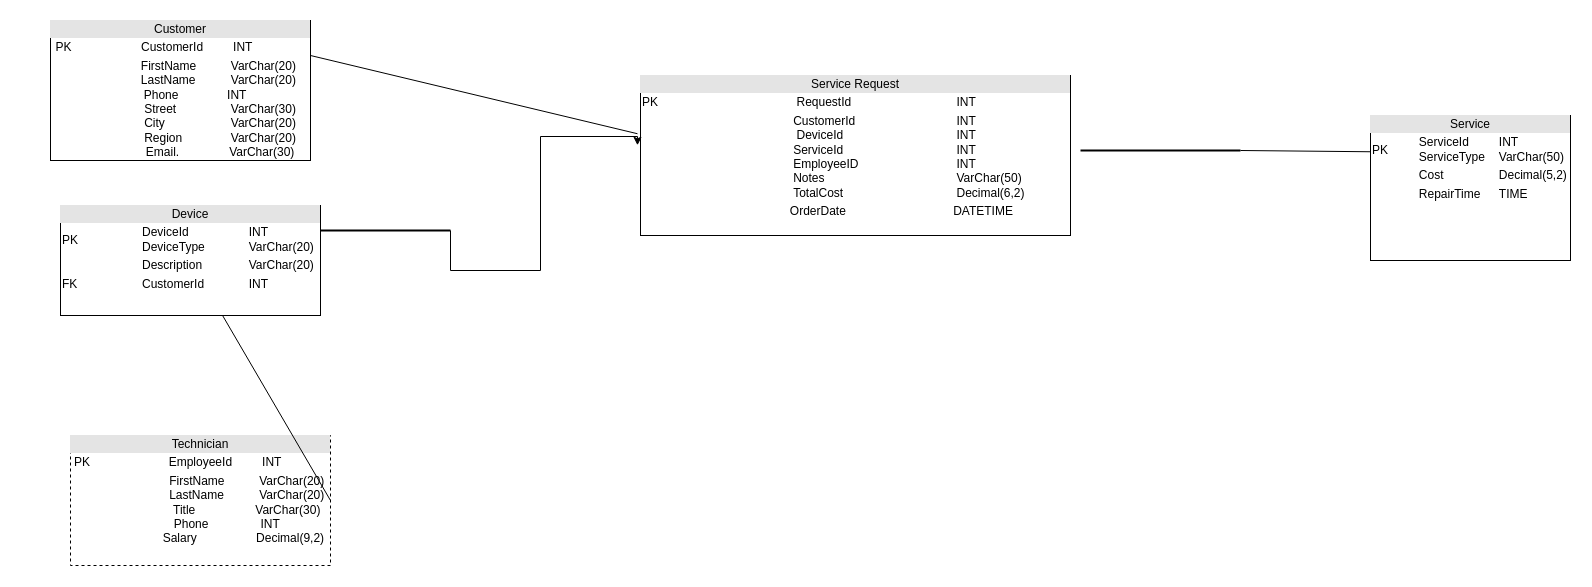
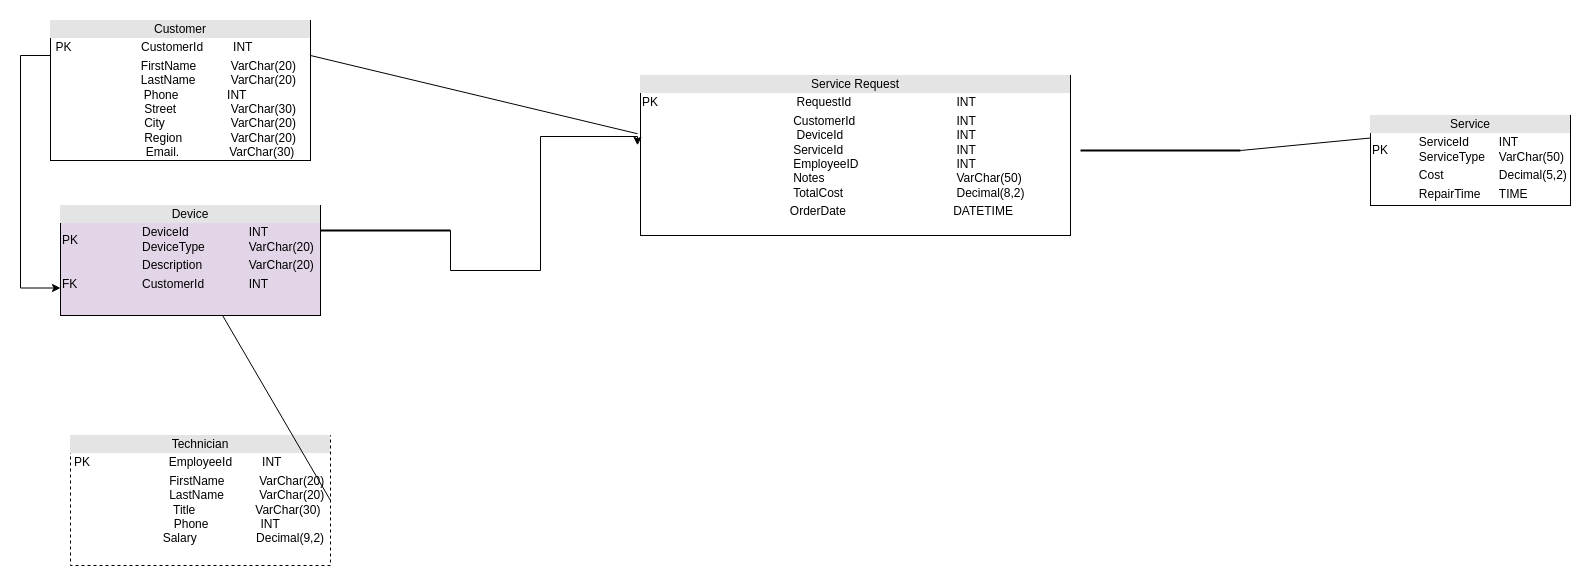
(729, 148) -> (729, 148)
none -> (21, 173)
(1471, 188) -> (1471, 161)
(191, 261) -> (191, 261)
